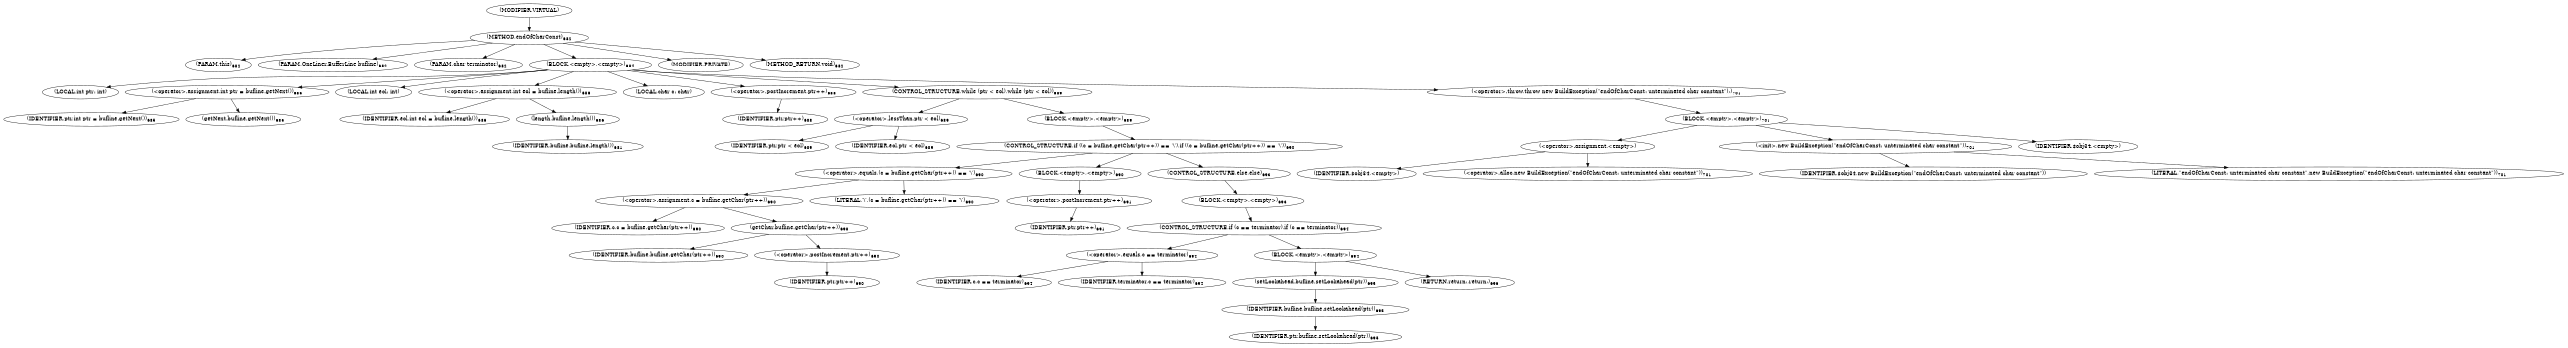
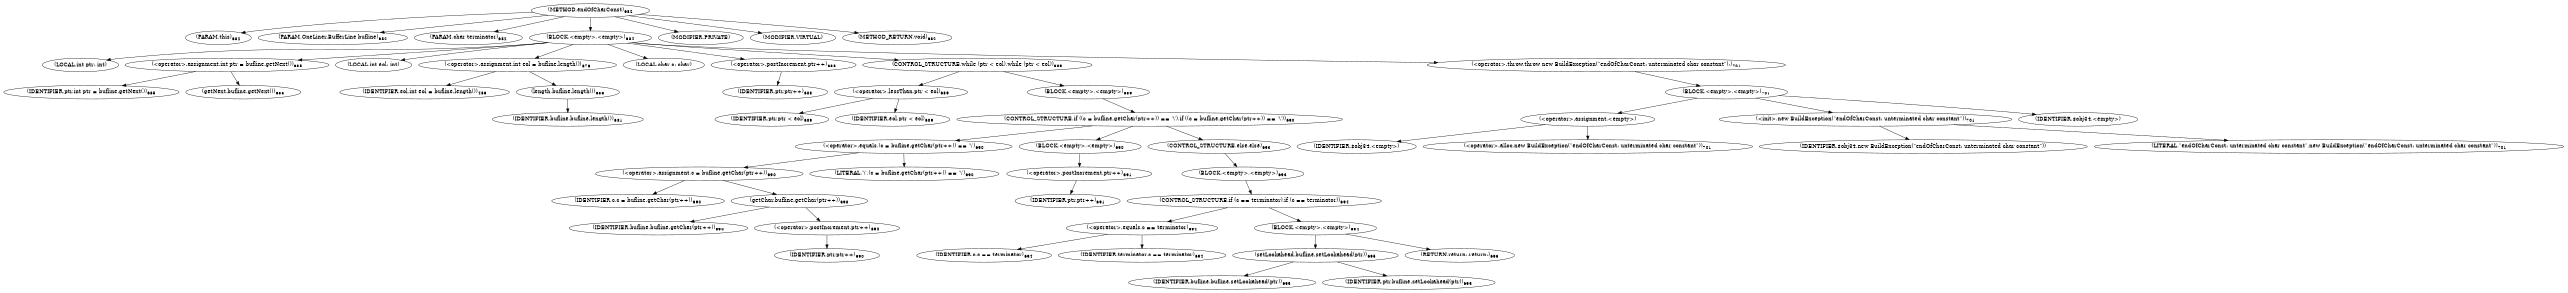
(529, 22) -> (694, 24)
(586, 92) -> (586, 64)
(482, 119) -> (482, 92)
(1315, 322) -> (1360, 268)
